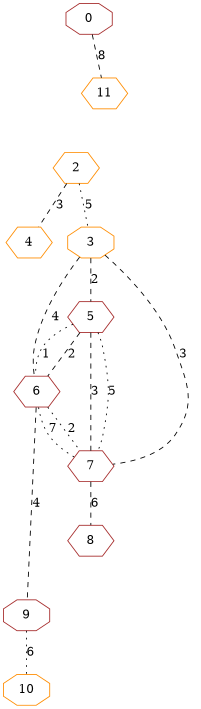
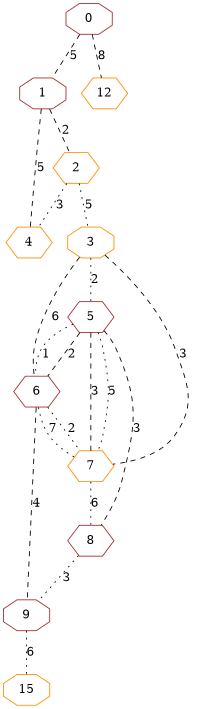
none -> (43, 93)
(105, 93) -> (105, 93)
(53, 205) -> (53, 205)
(91, 280) -> (91, 280)
(56, 317) -> (56, 317)
none -> (133, 428)
(91, 466) -> (91, 466)
(91, 503) -> (91, 503)
none -> (58, 578)
(27, 690) -> (27, 690)
